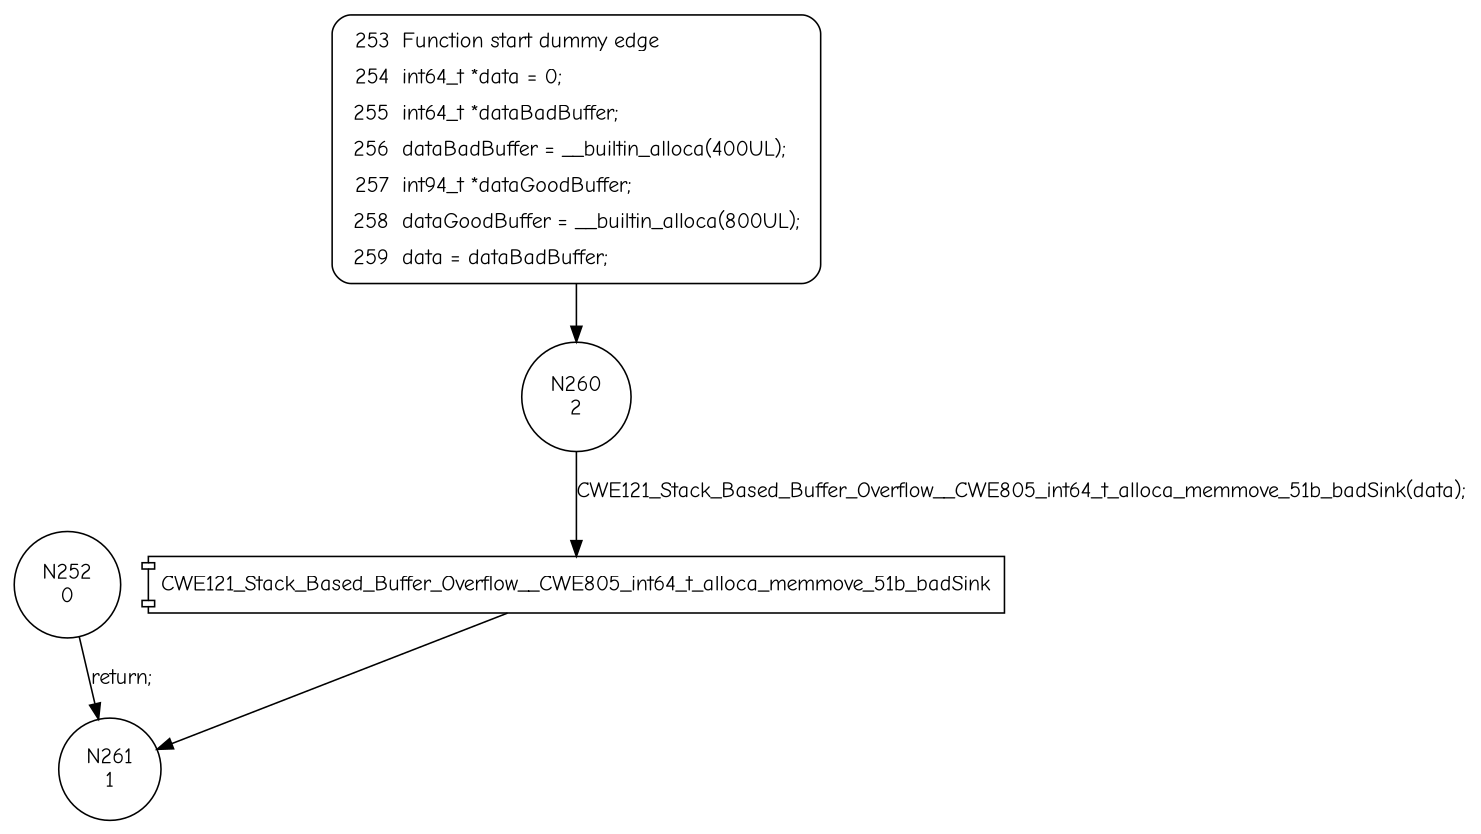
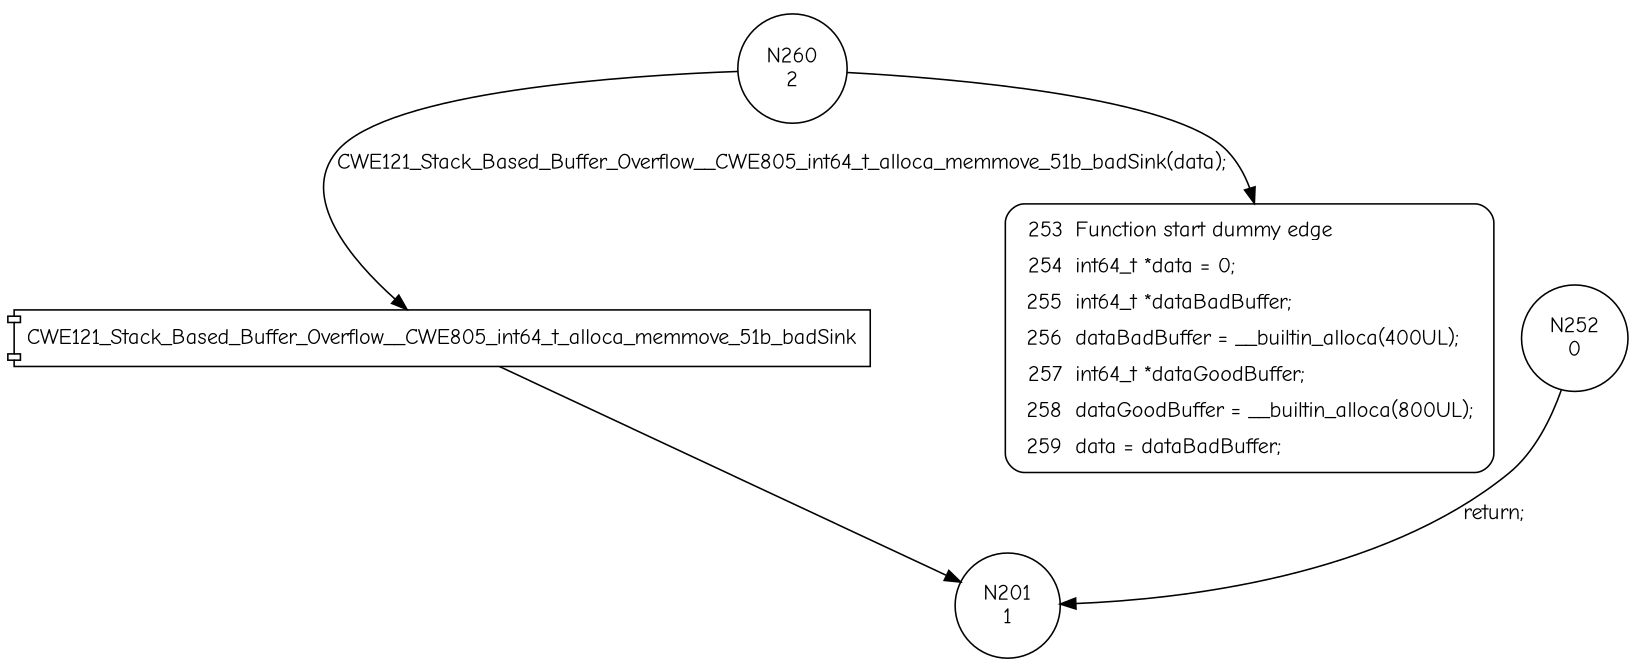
(517, 185) -> (1191, 374)
(576, 305) -> (1064, 95)
(110, 769) -> (1008, 606)
